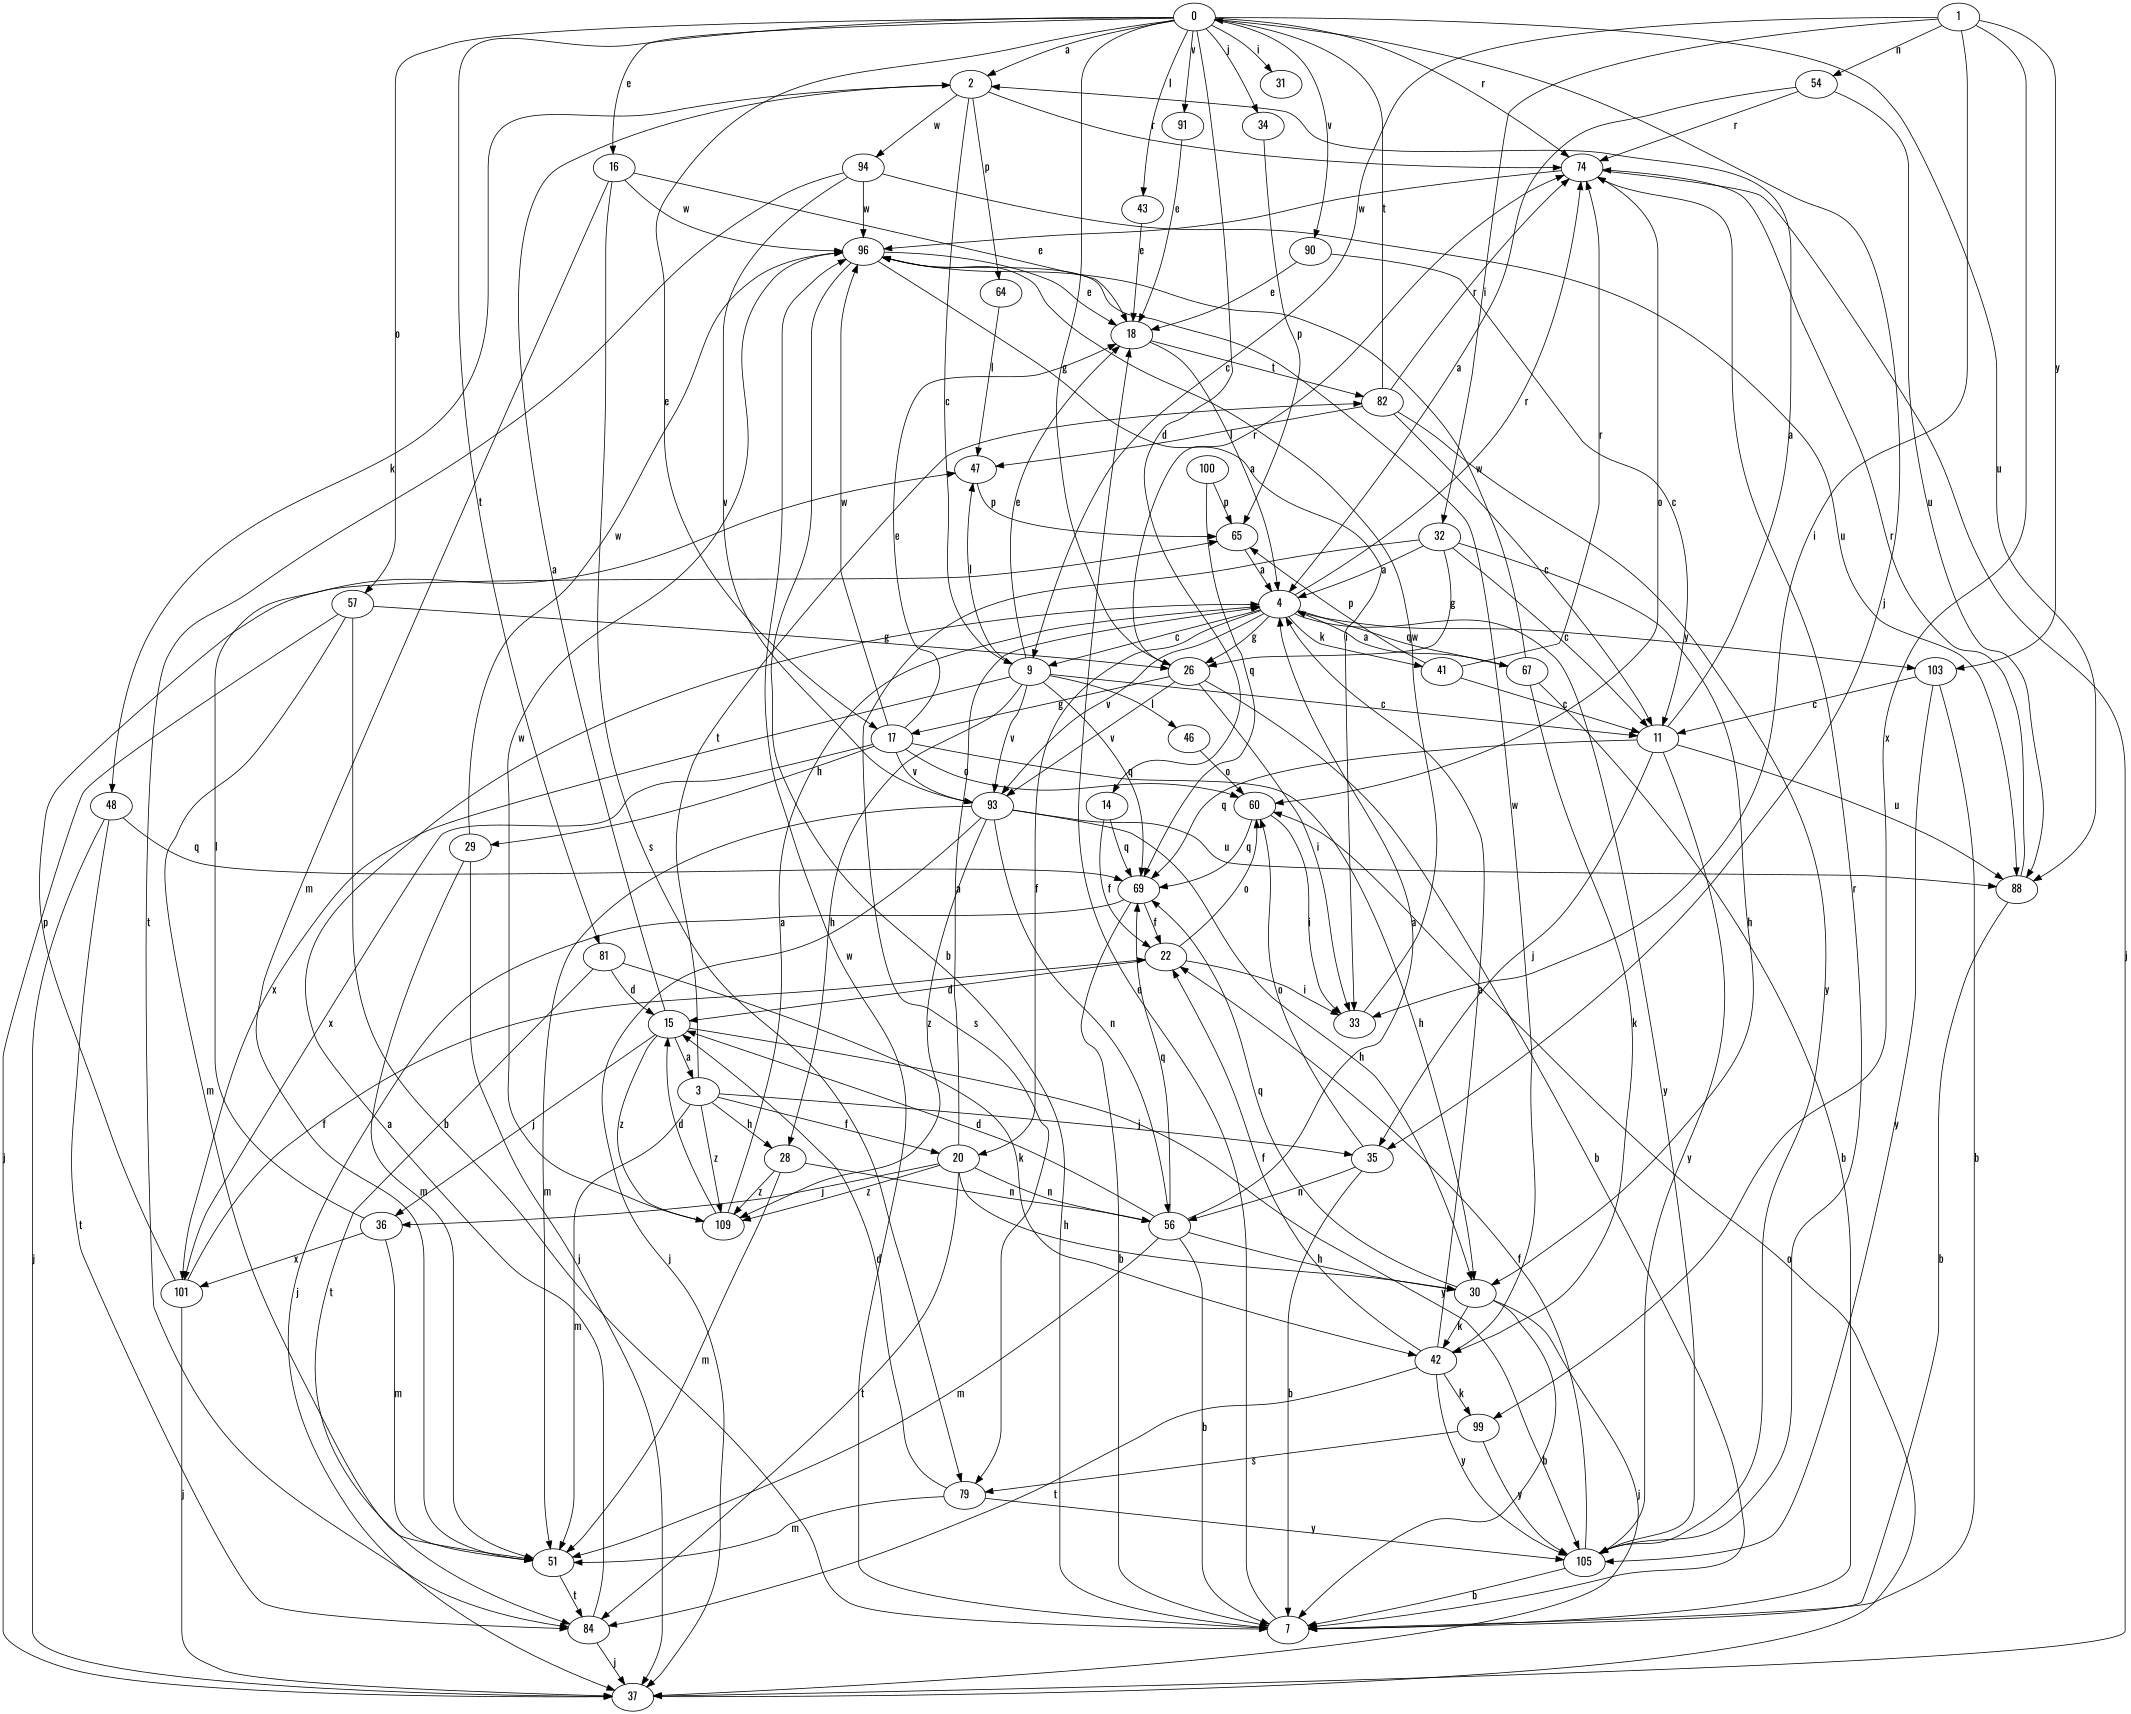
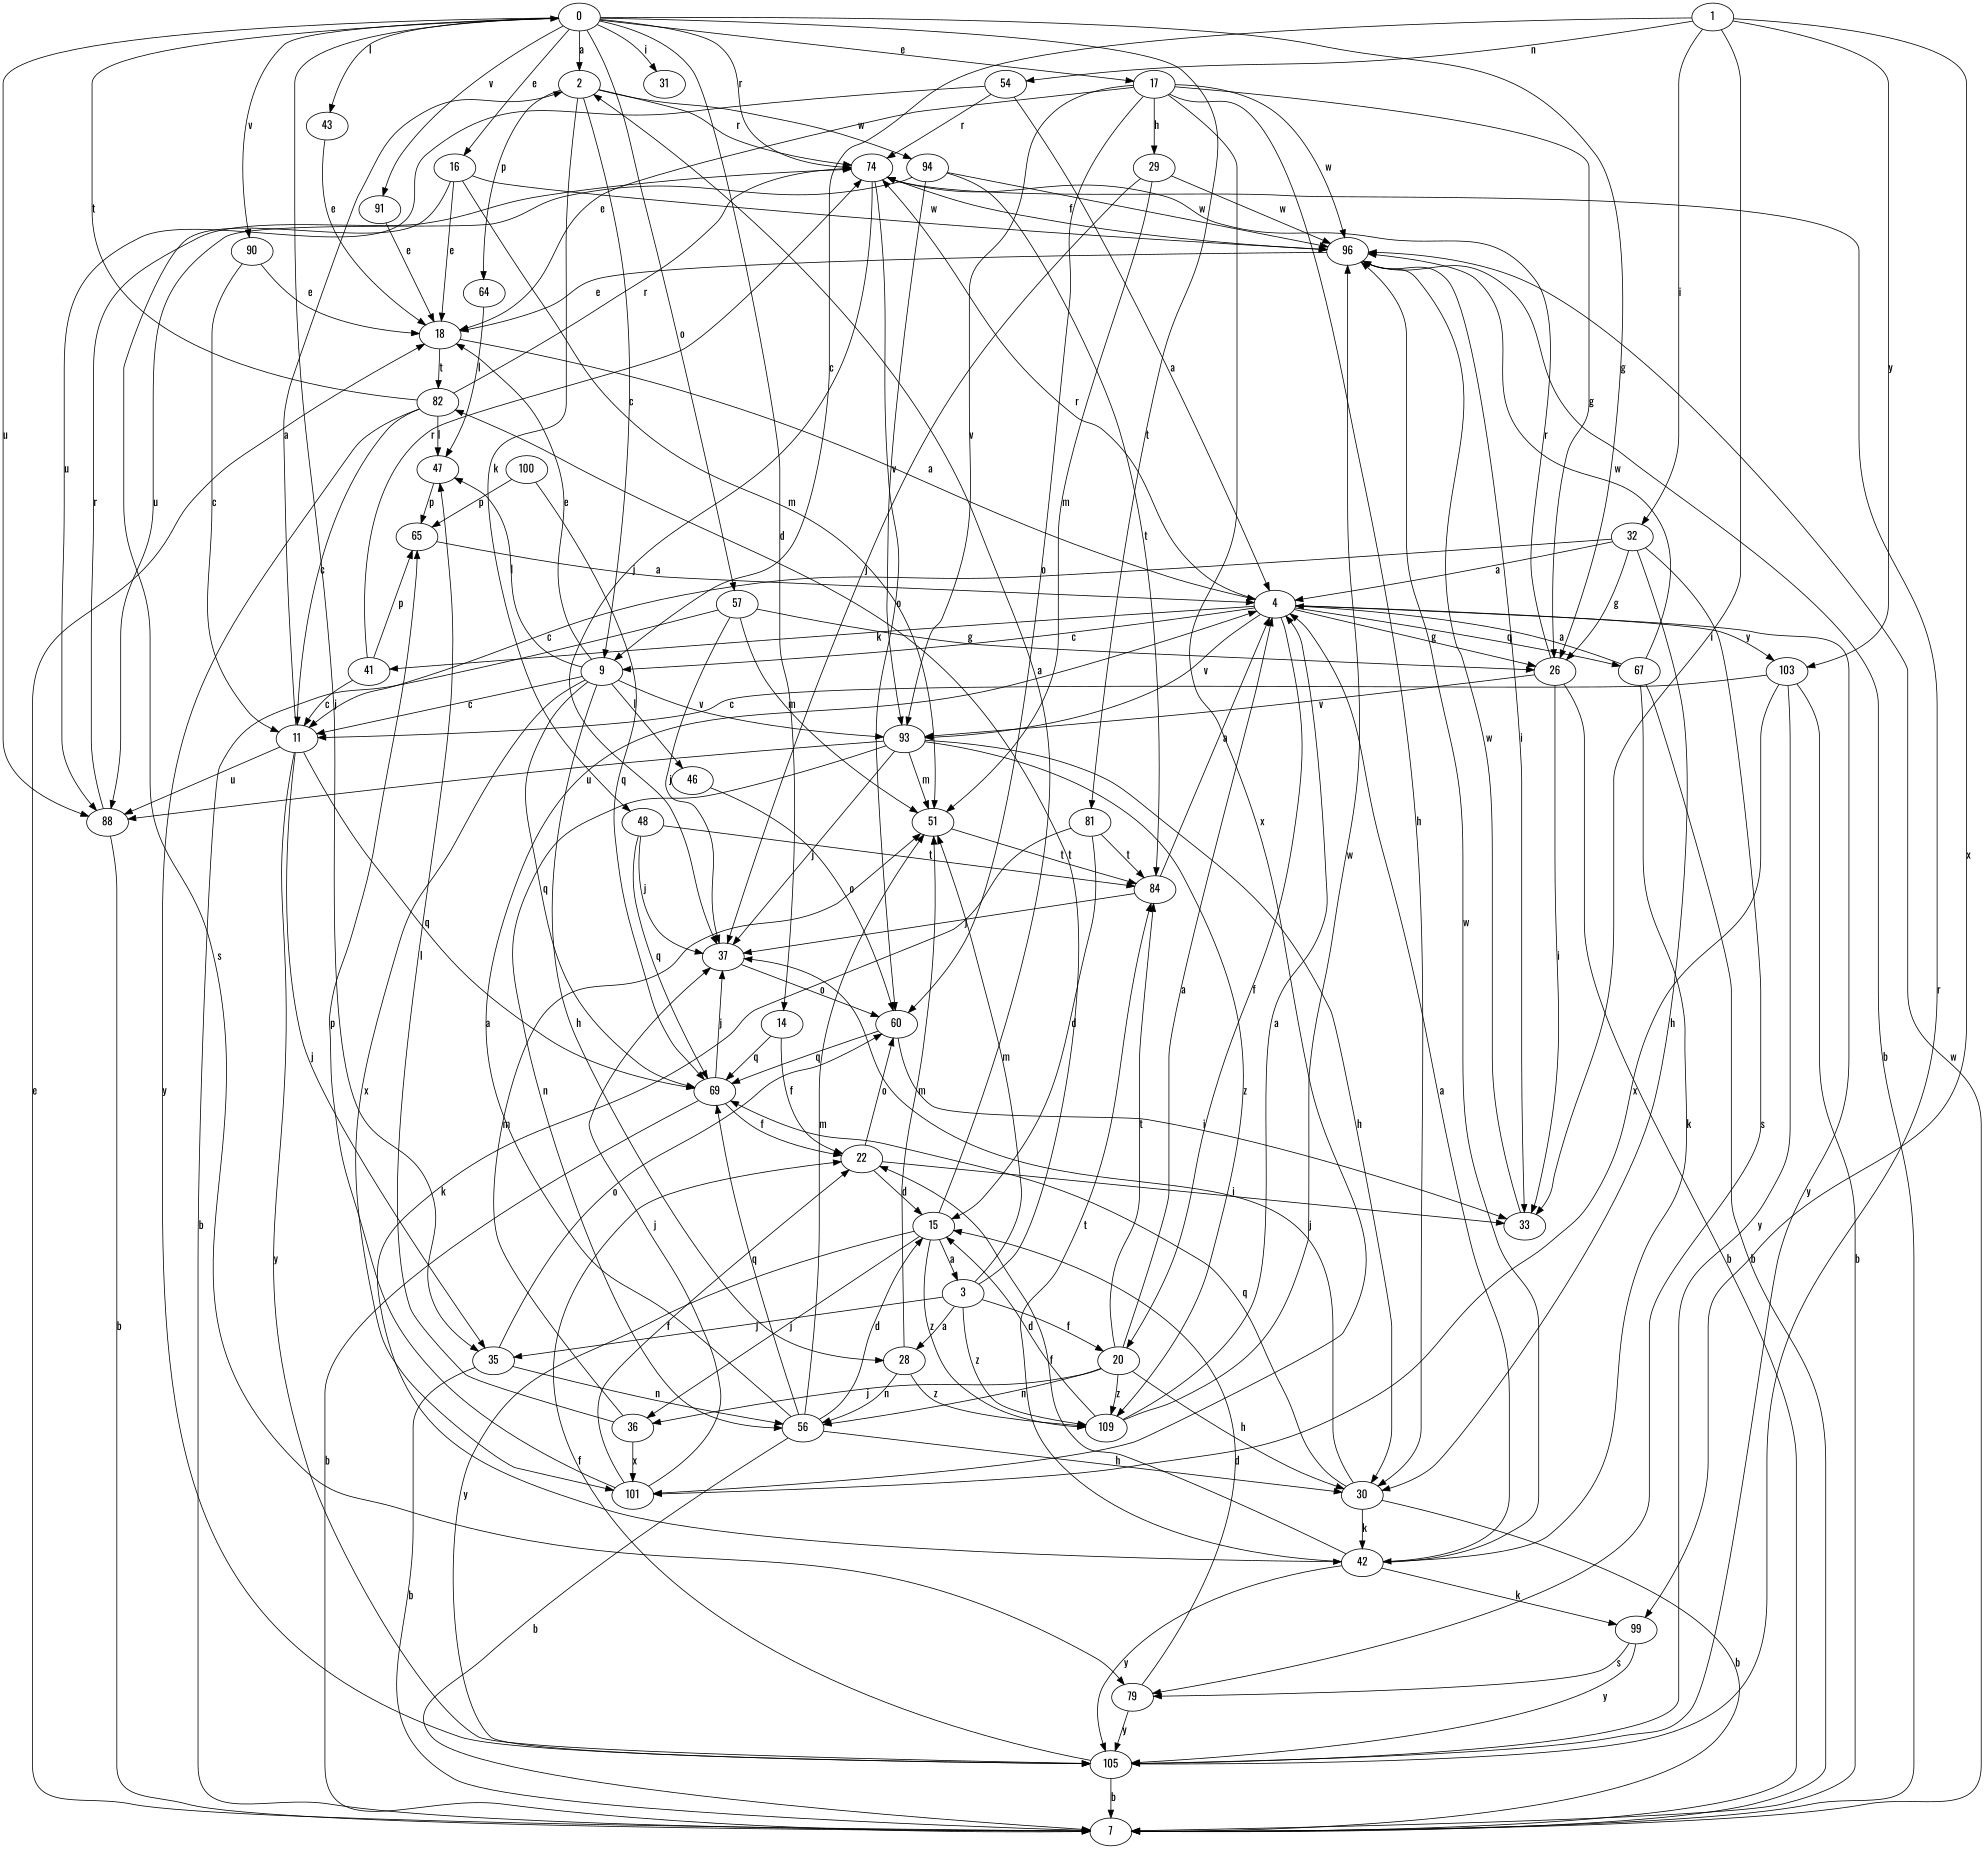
(1263, 126) -> none
(1362, 210) -> (1071, 210)
(1044, 704) -> (1589, 175)
(750, 1125) -> (945, 1327)
none -> (1428, 1354)
(765, 1538) -> none
